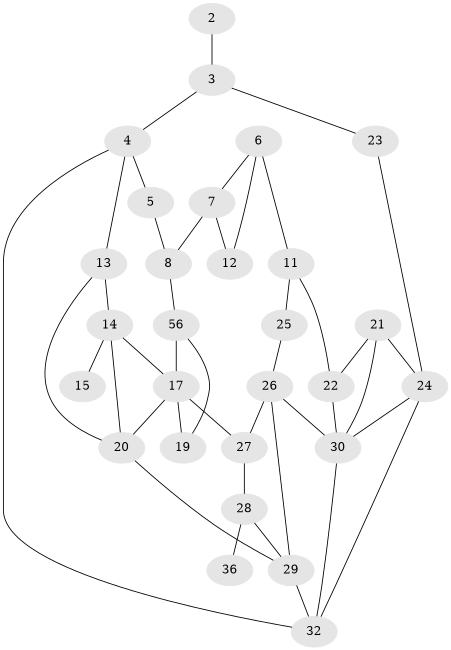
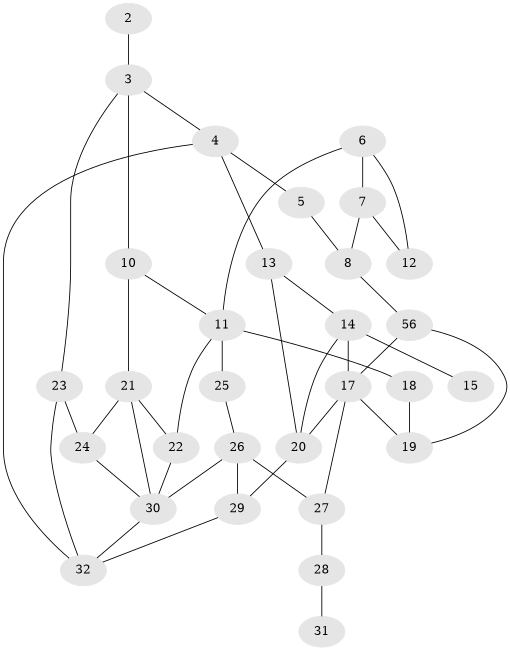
none -> (129, 264)
none -> (410, 387)
(370, 509) -> (55, 480)
(268, 540) -> none
(230, 570) -> (322, 632)
